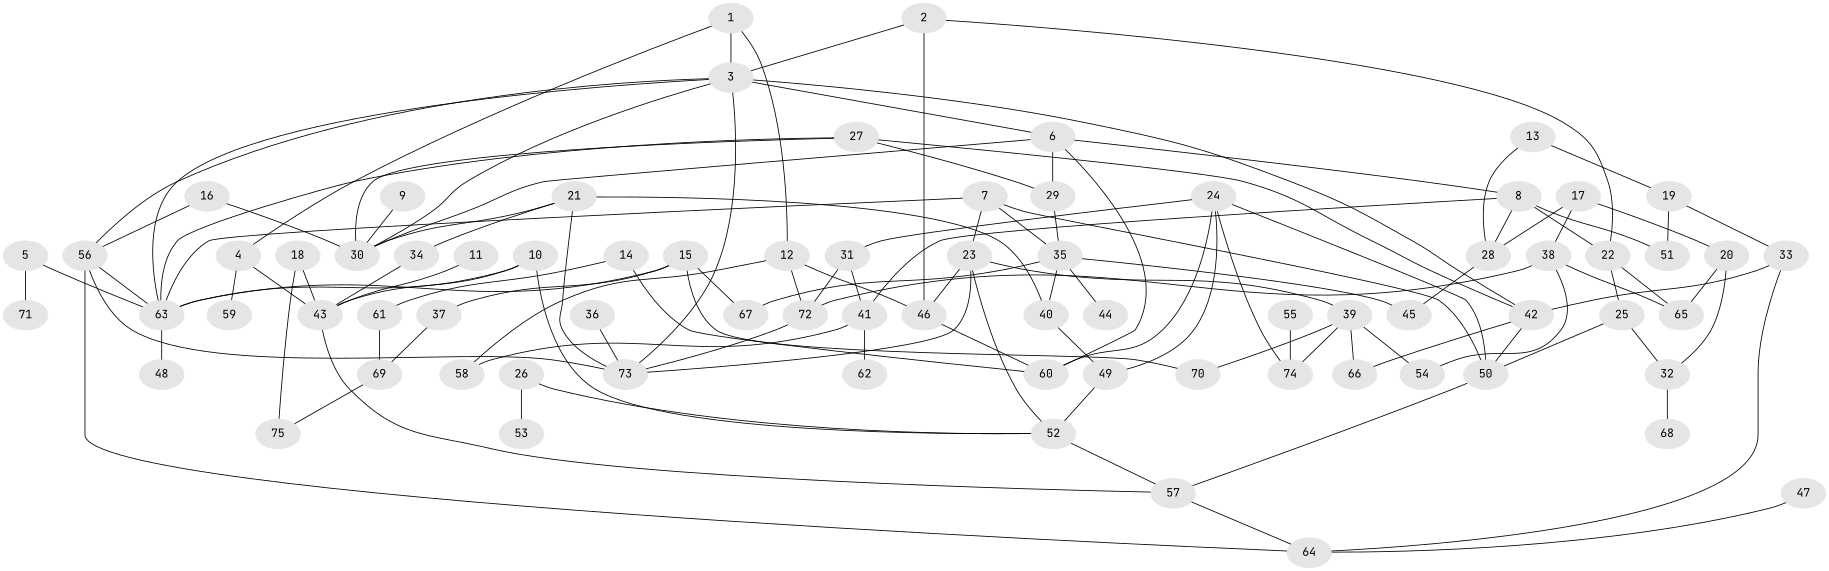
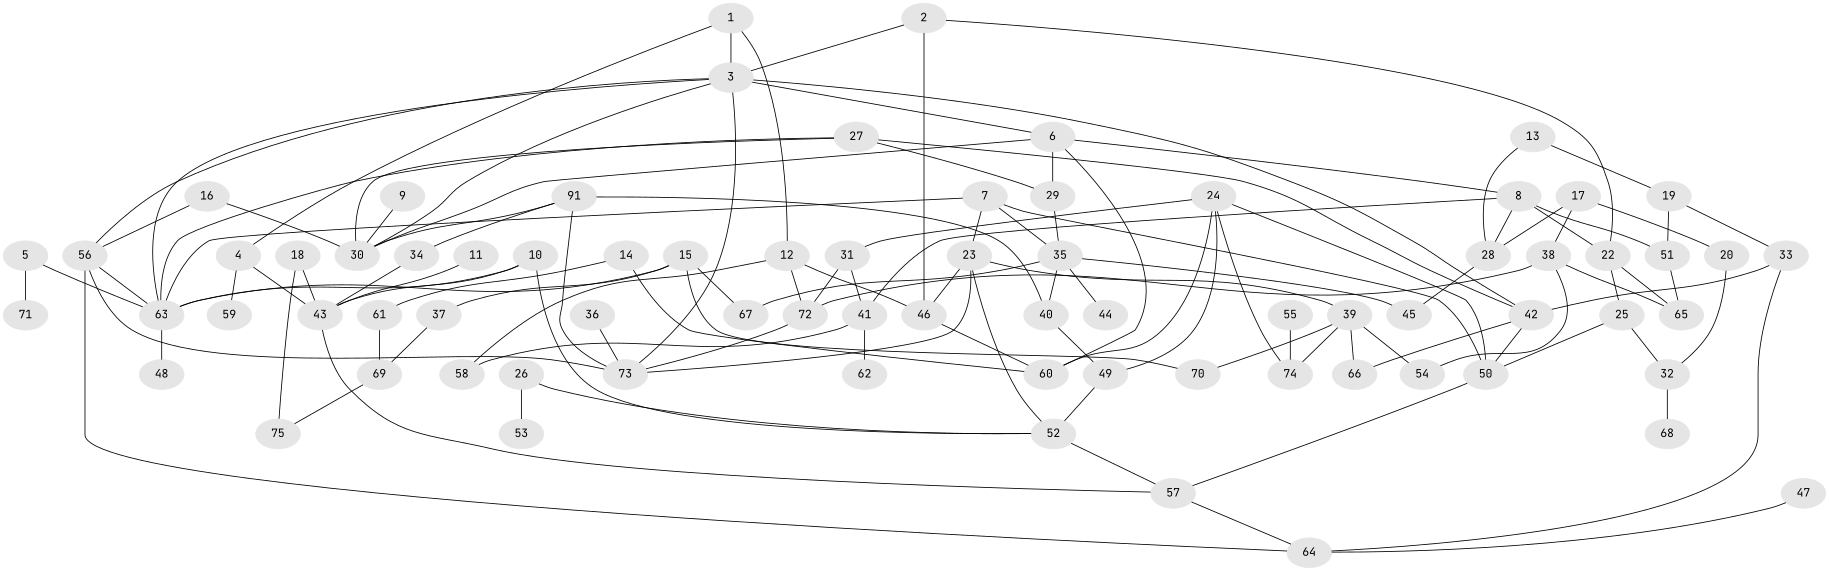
(574, 196) -> (574, 196)
(1700, 290) -> (1674, 283)
